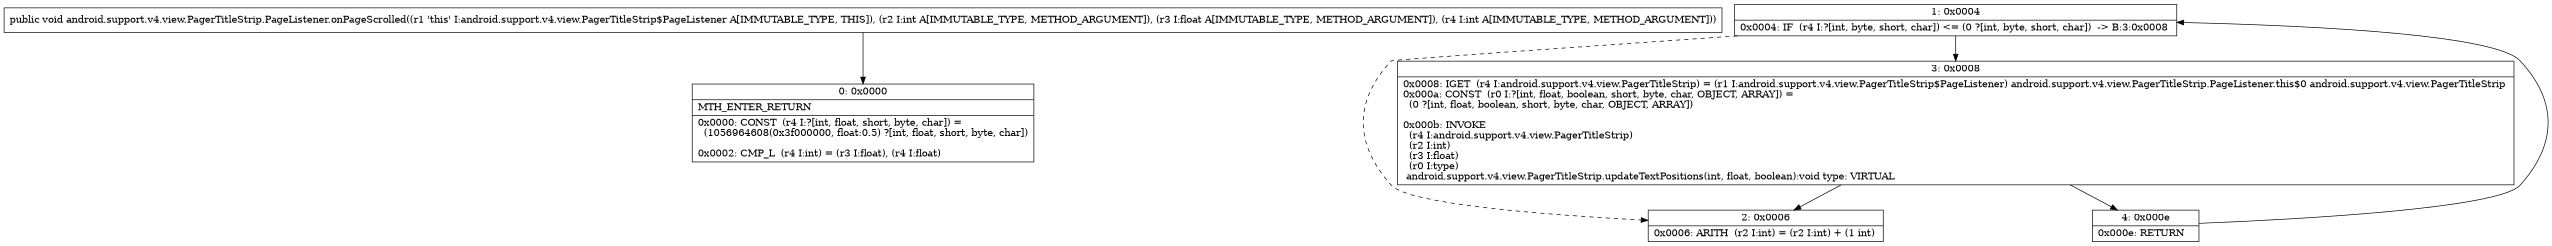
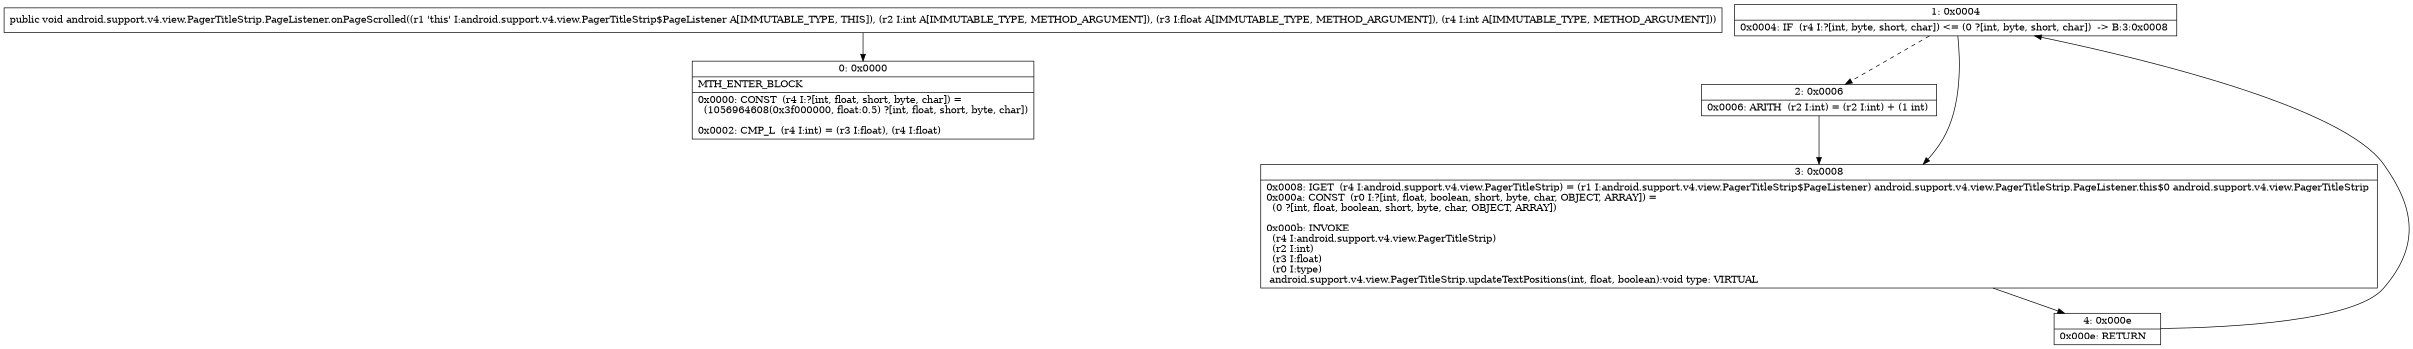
(754, 107) -> (750, 84)
(1821, 196) -> (1819, 137)
